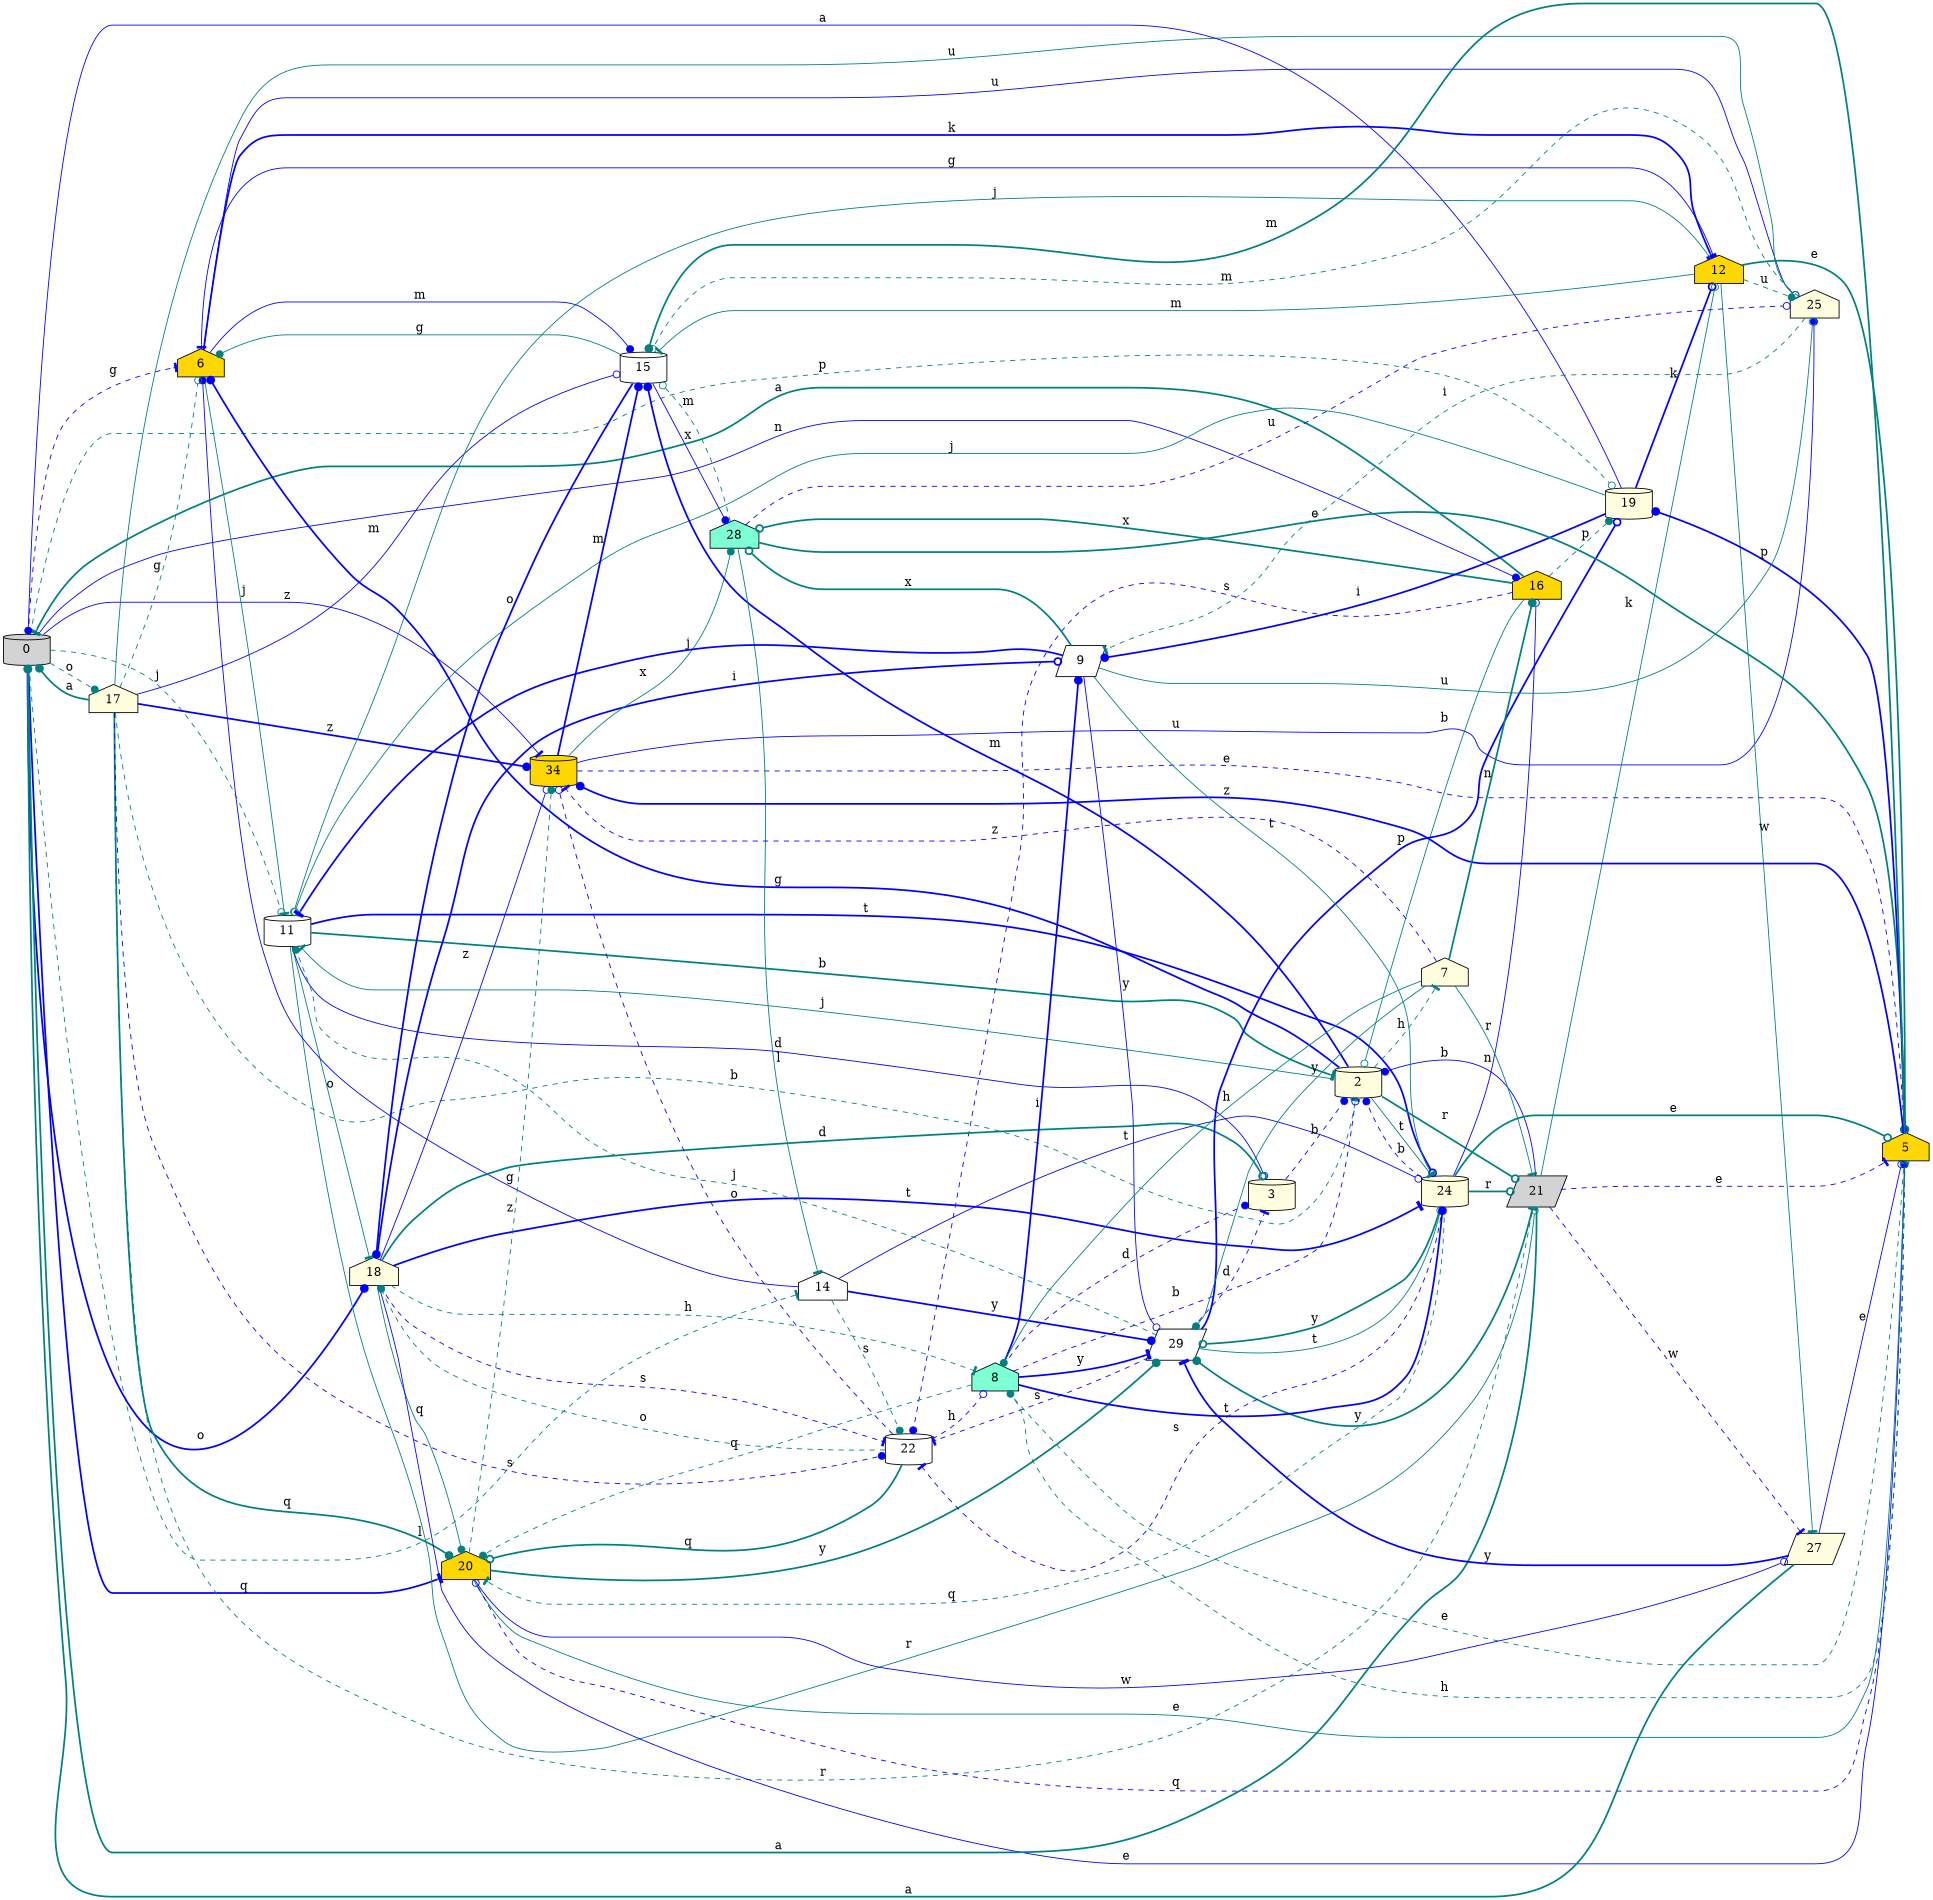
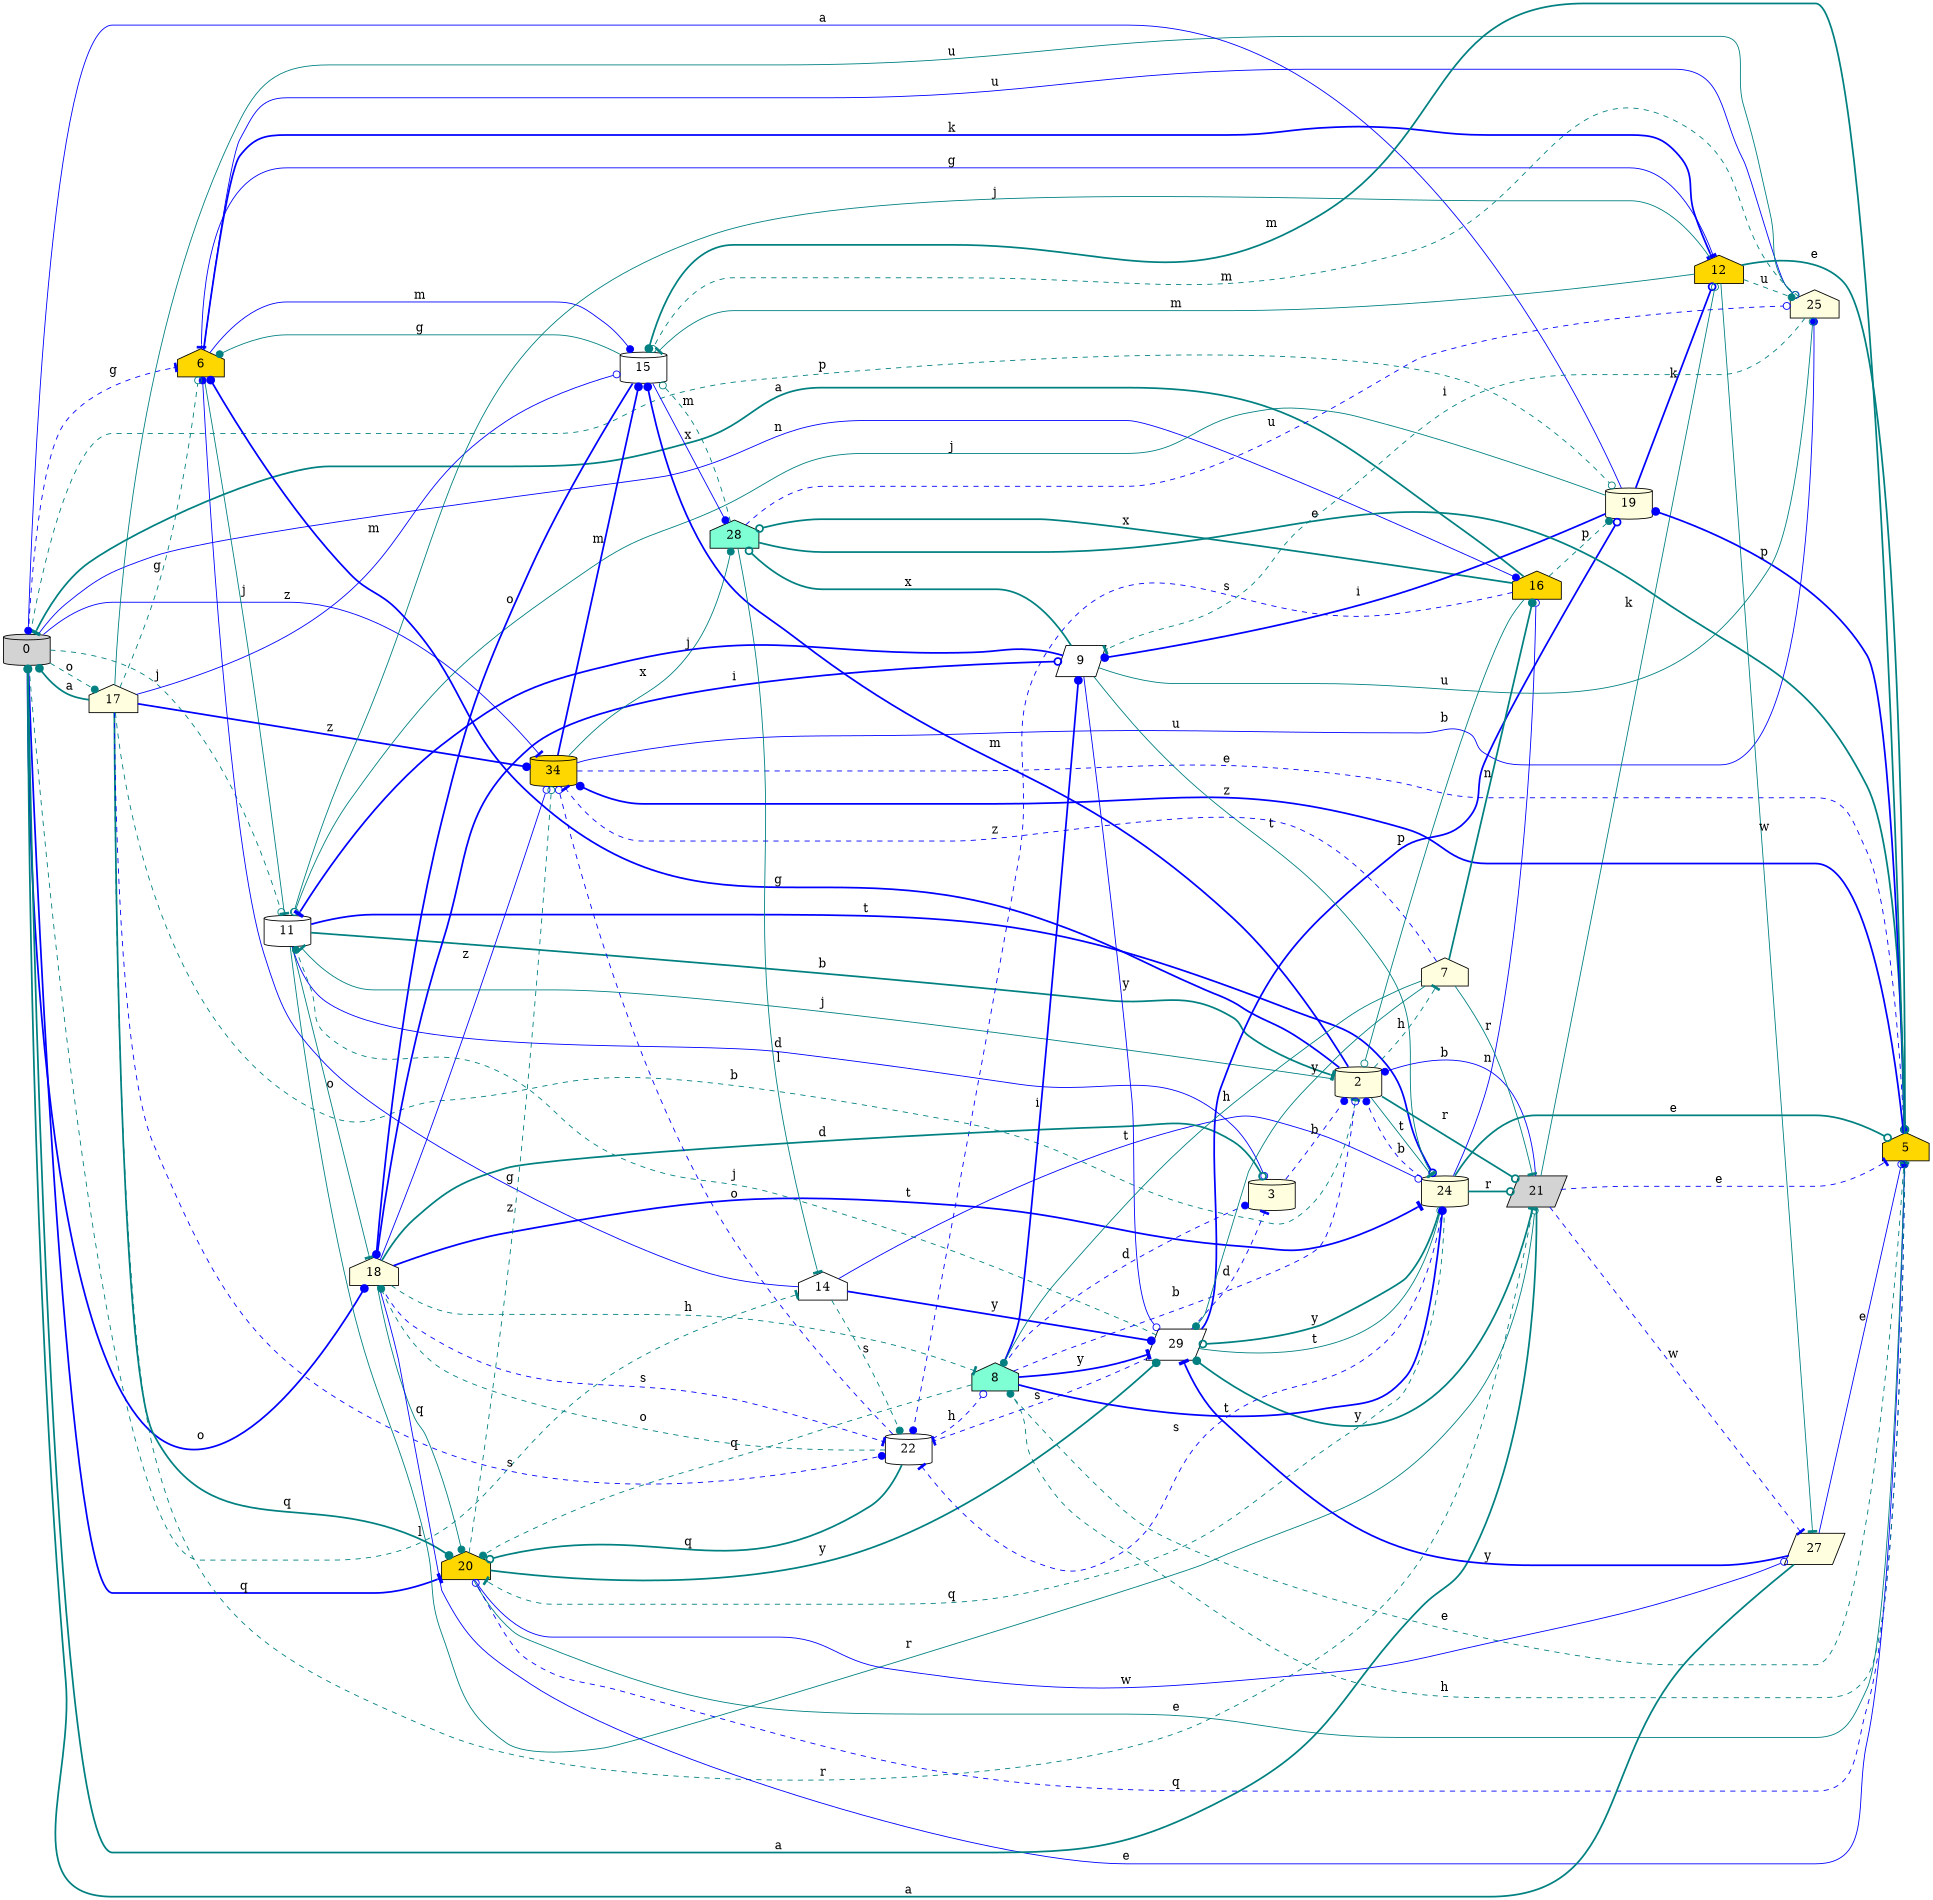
(519, 1174) -> (519, 1174)
